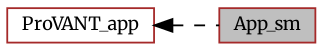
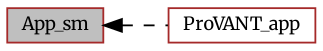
(196, 25) -> (145, 25)
